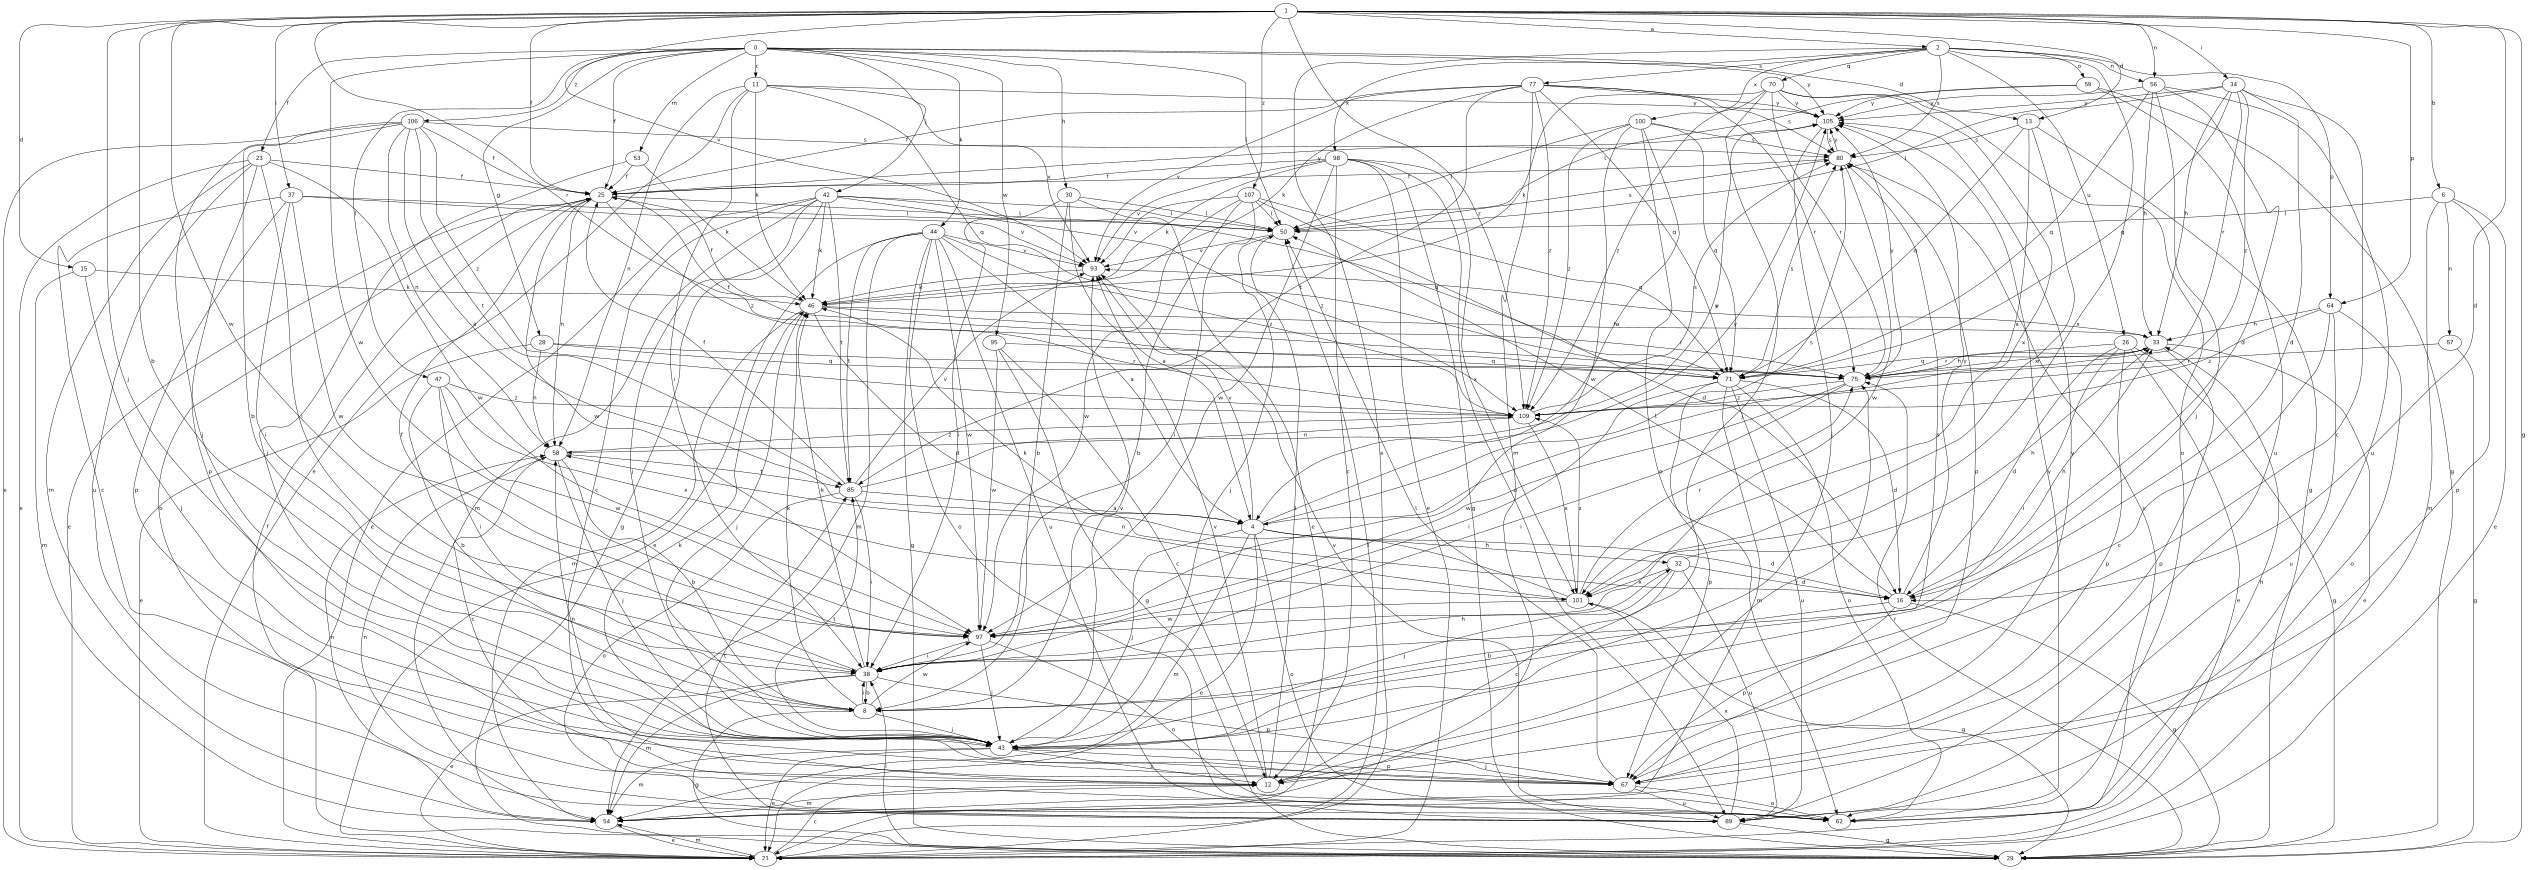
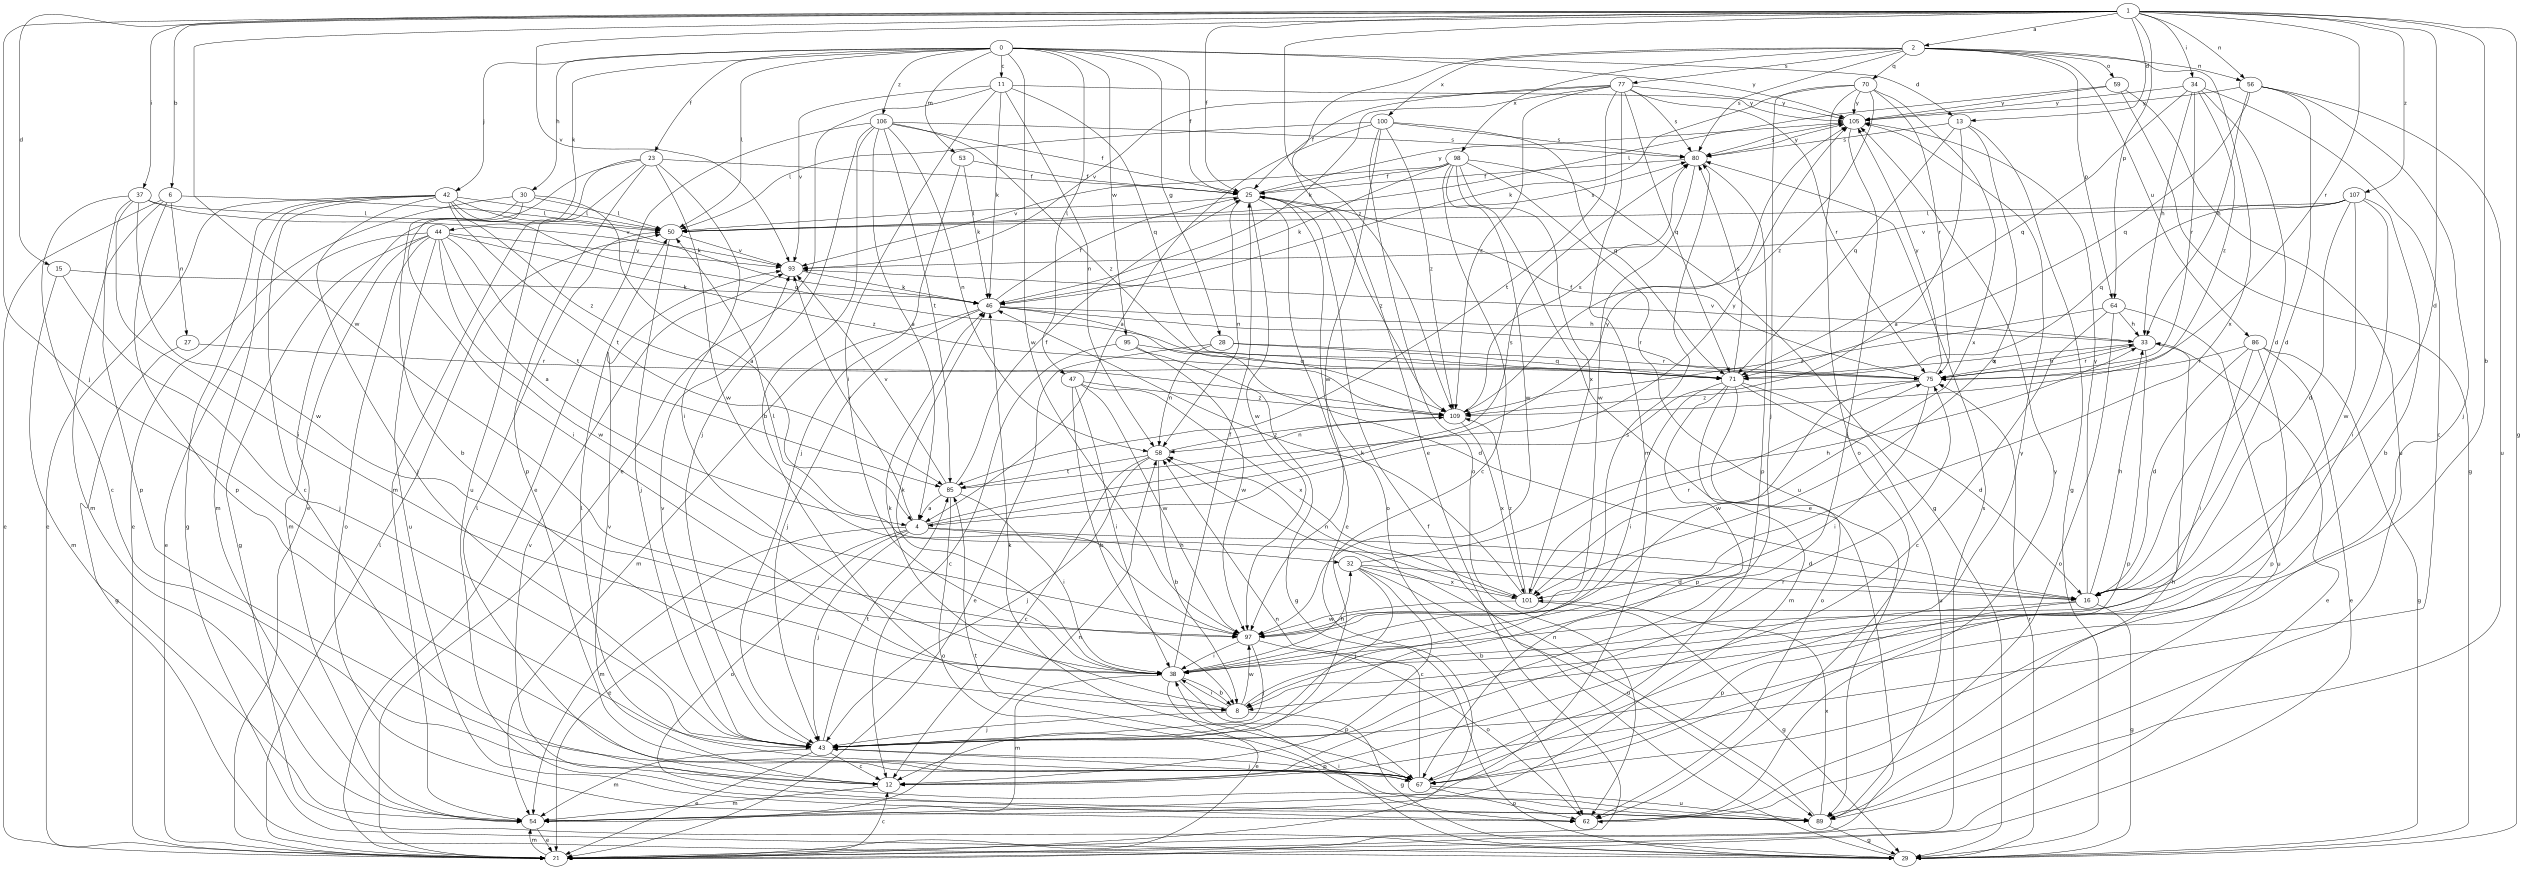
(1766, 185) -> none
(2126, 343) -> (2255, 343)
(2450, 343) -> (188, 343)
